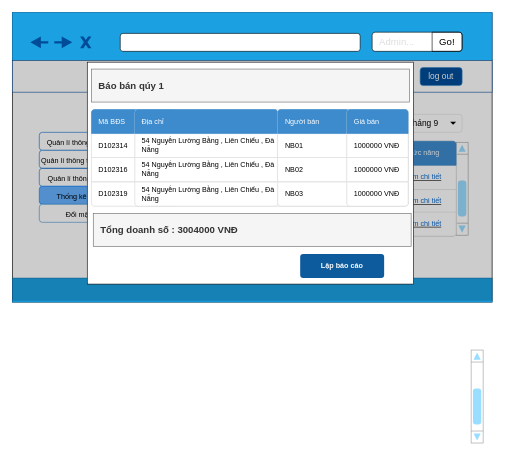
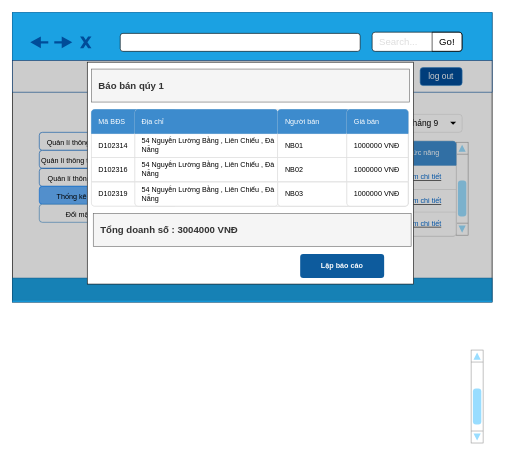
(396, 42) -> (400, 42)
